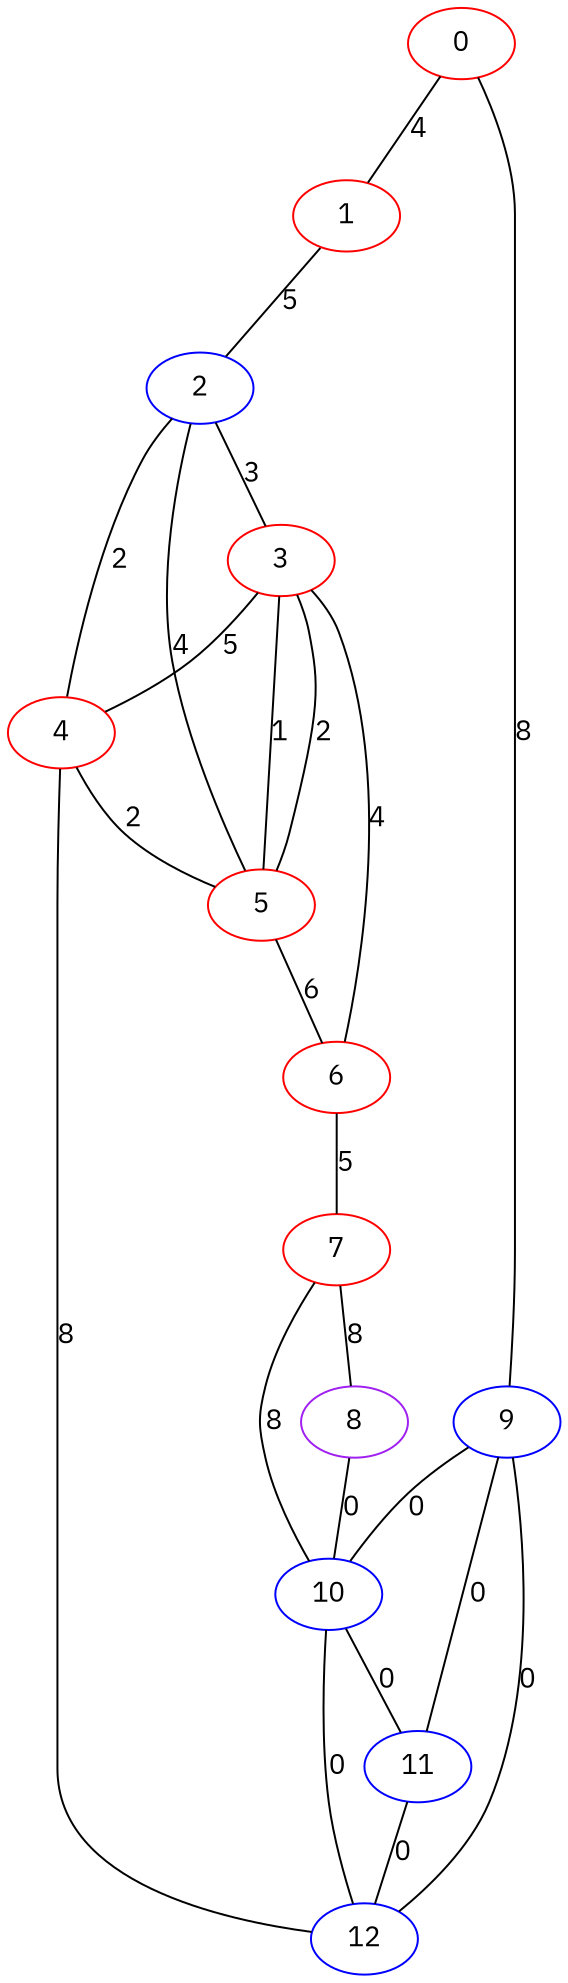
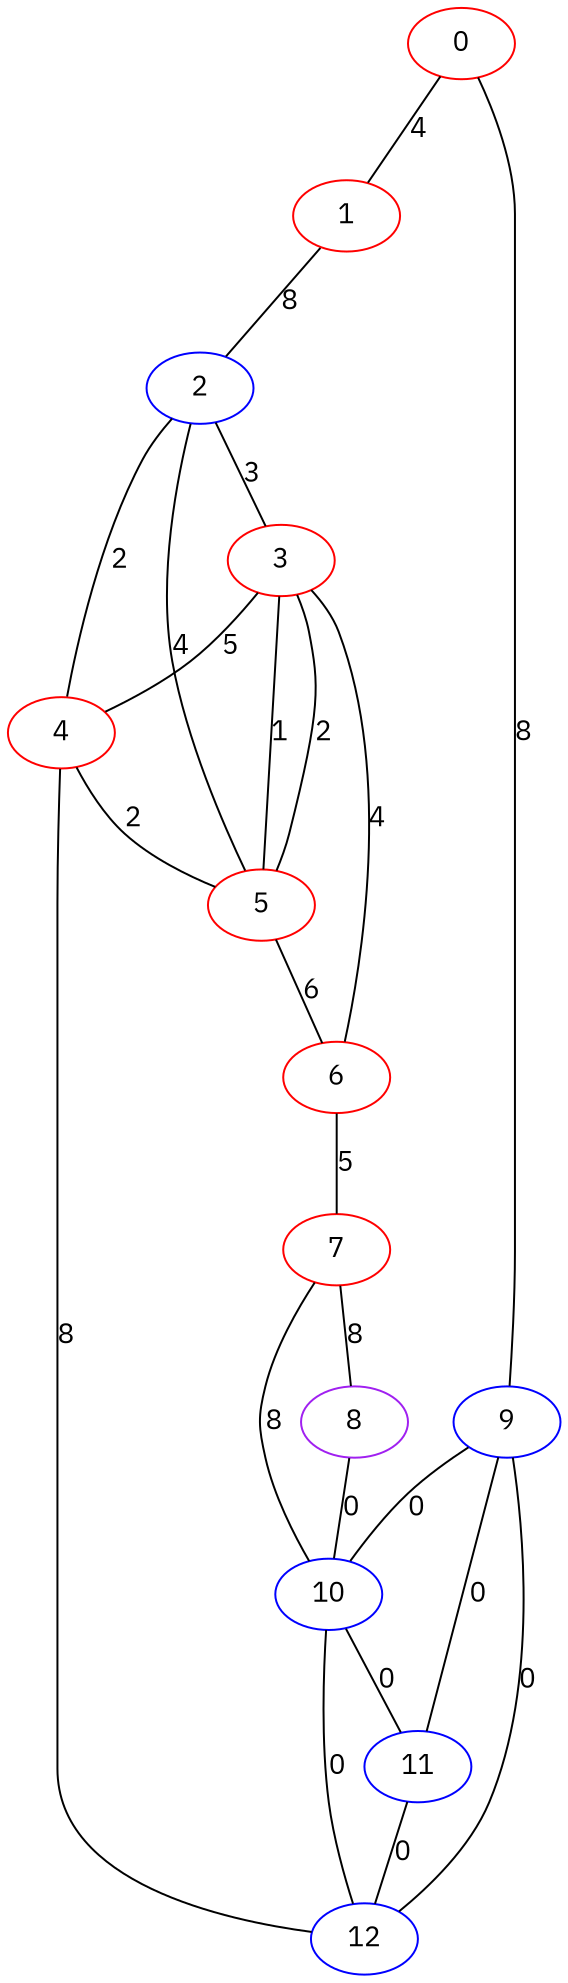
(290, 302) -> (290, 302)
